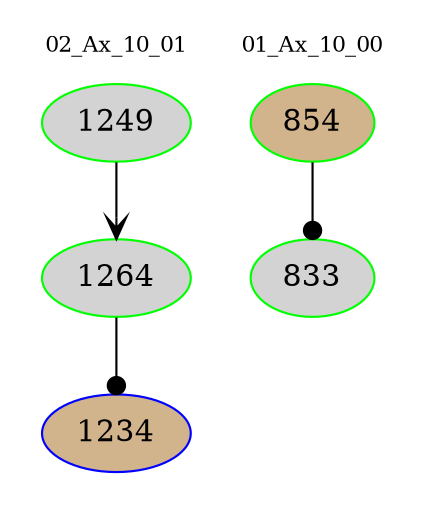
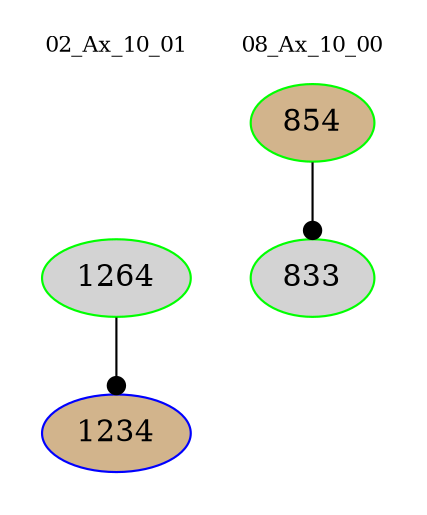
(313, 46) -> (313, 46)
(116, 123) -> none
